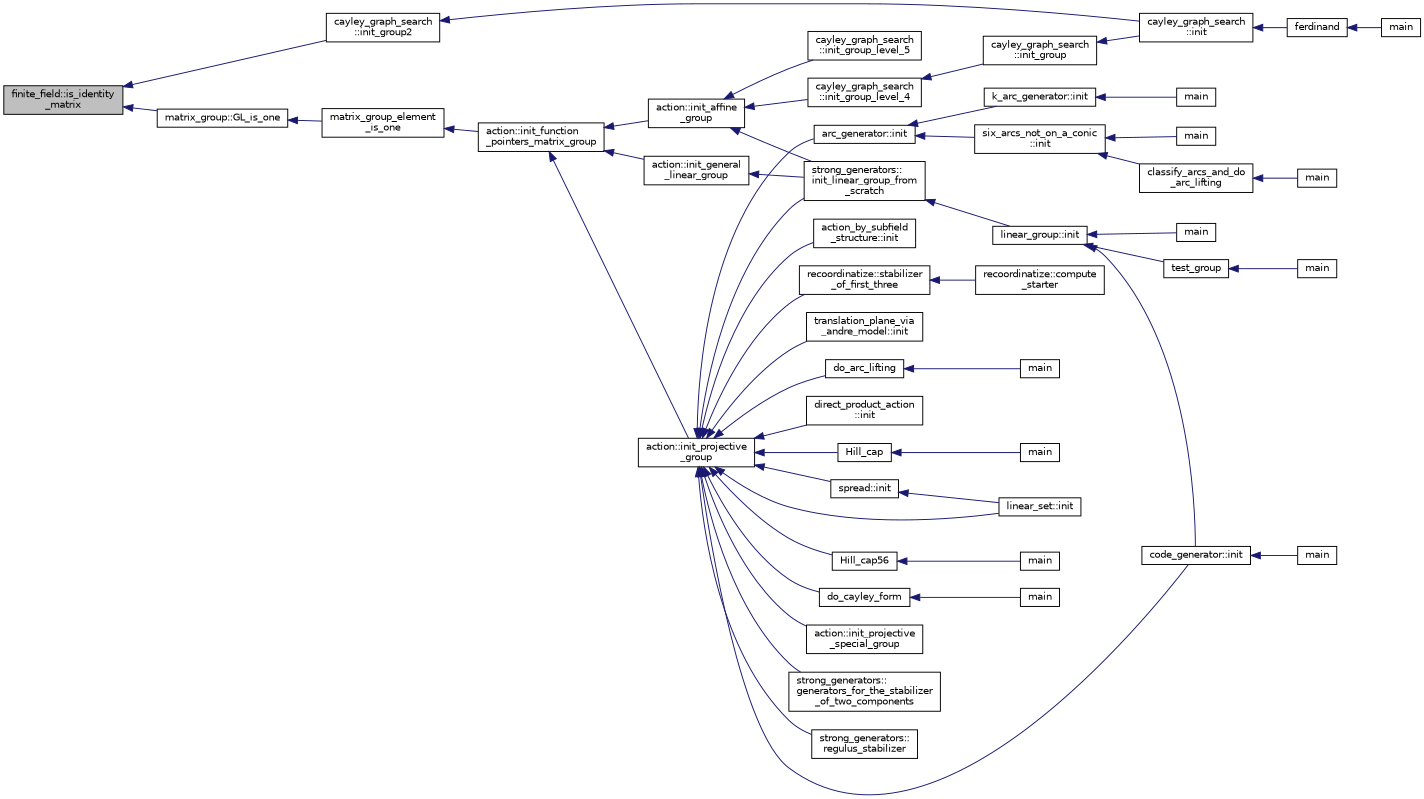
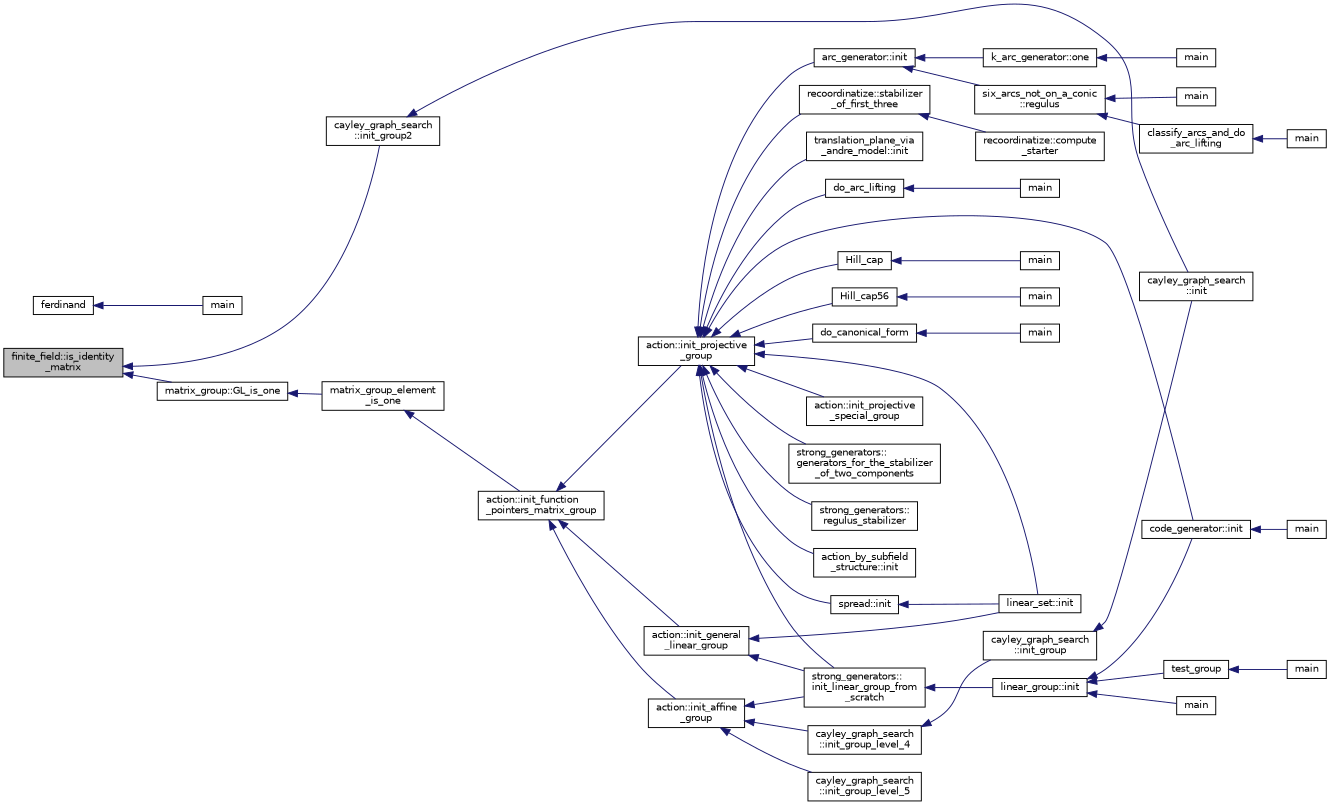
(1275, 28) -> none
(1040, 97) -> (1040, 58)
(1040, 139) -> (1040, 100)
(865, 411) -> none
(865, 597) -> (865, 333)
none -> (879, 630)
